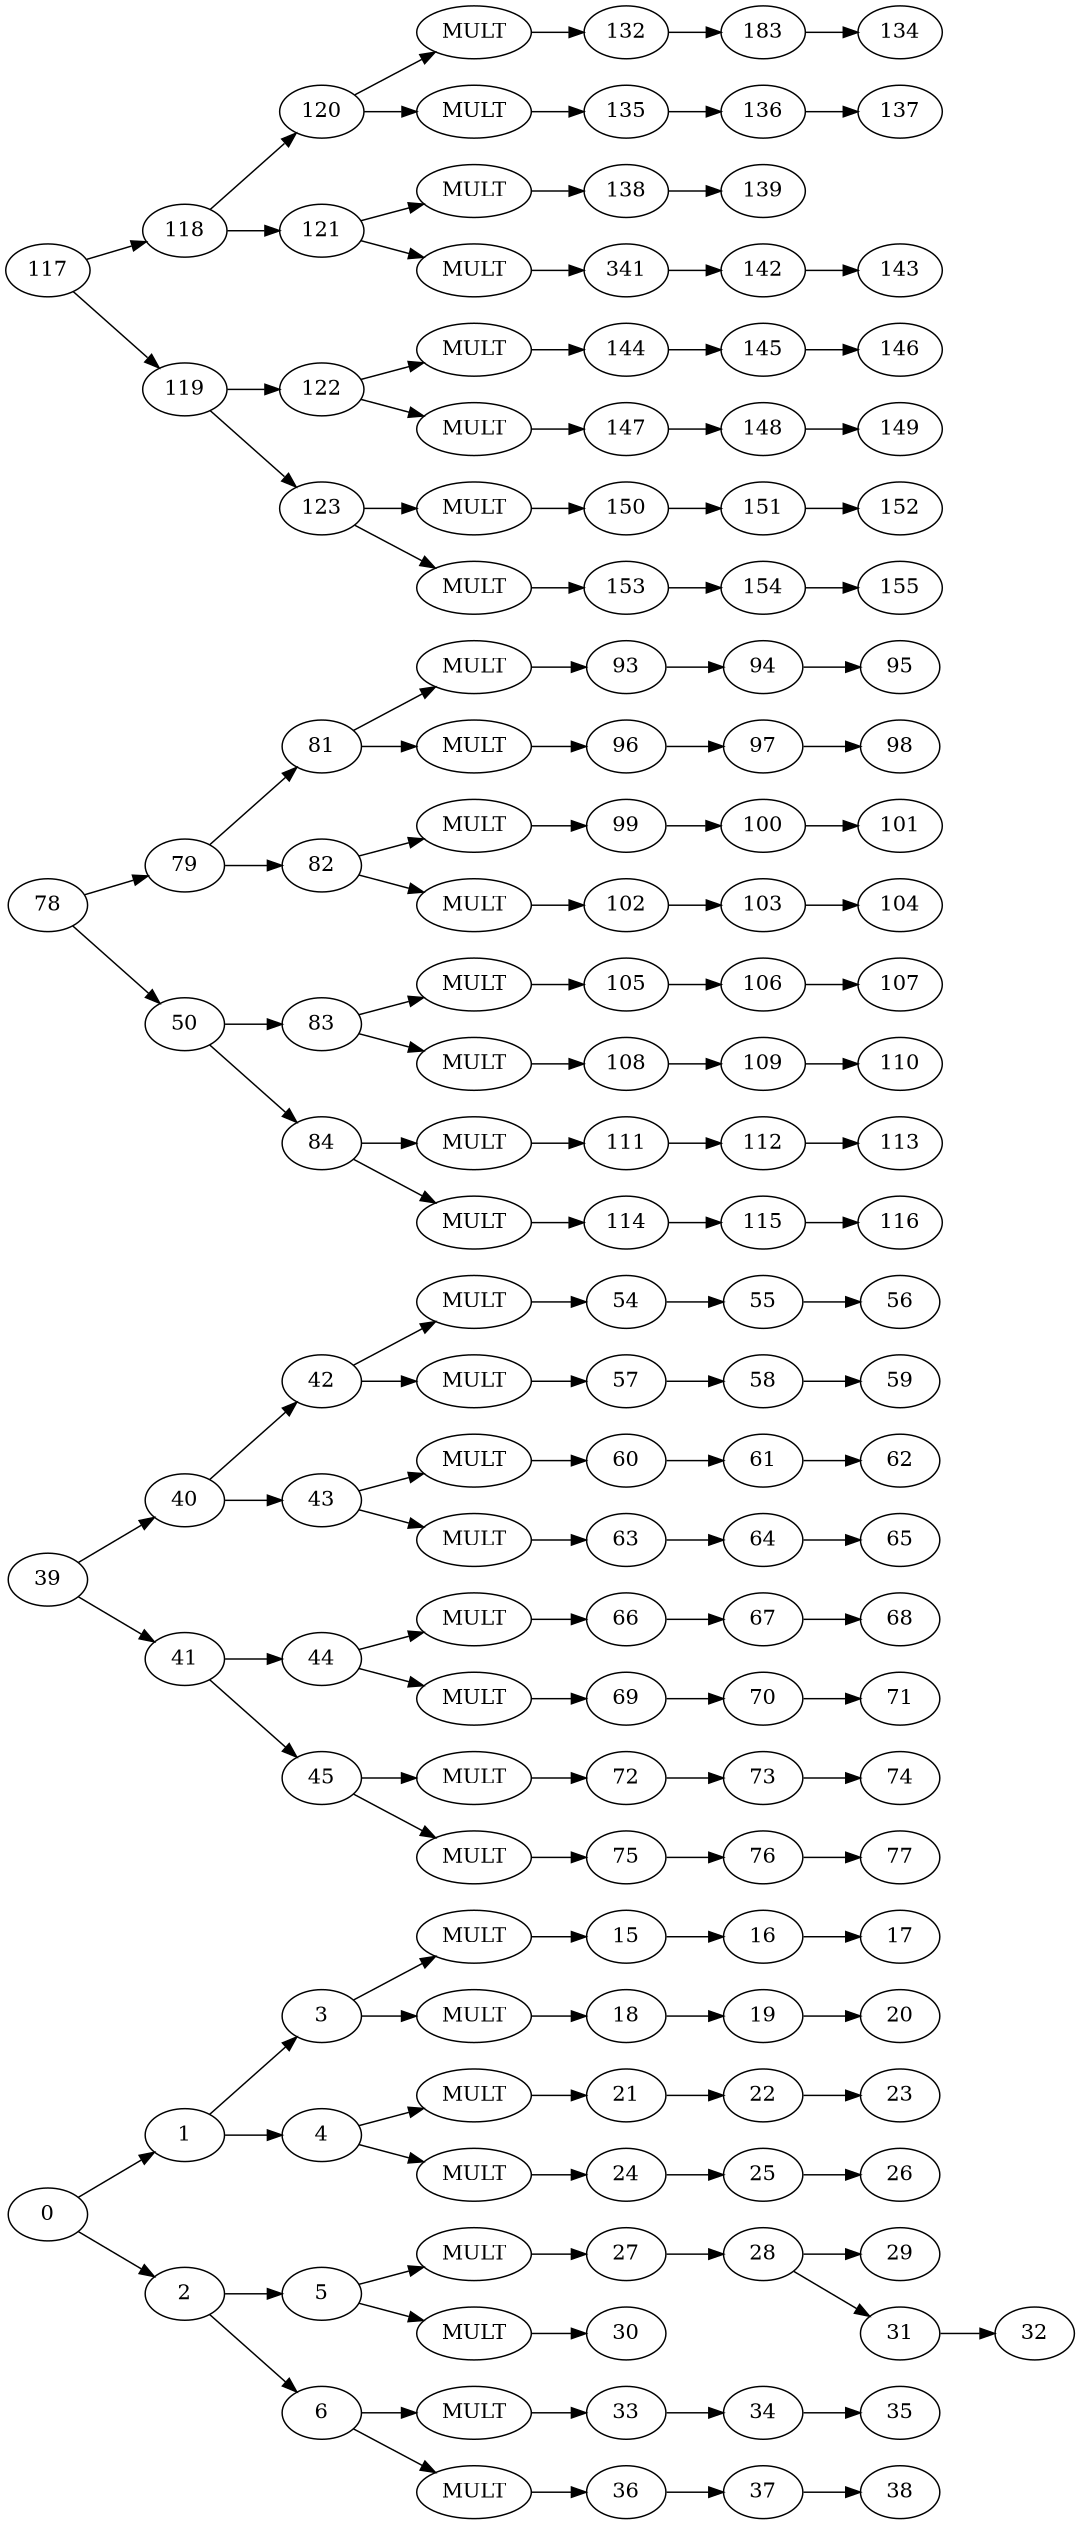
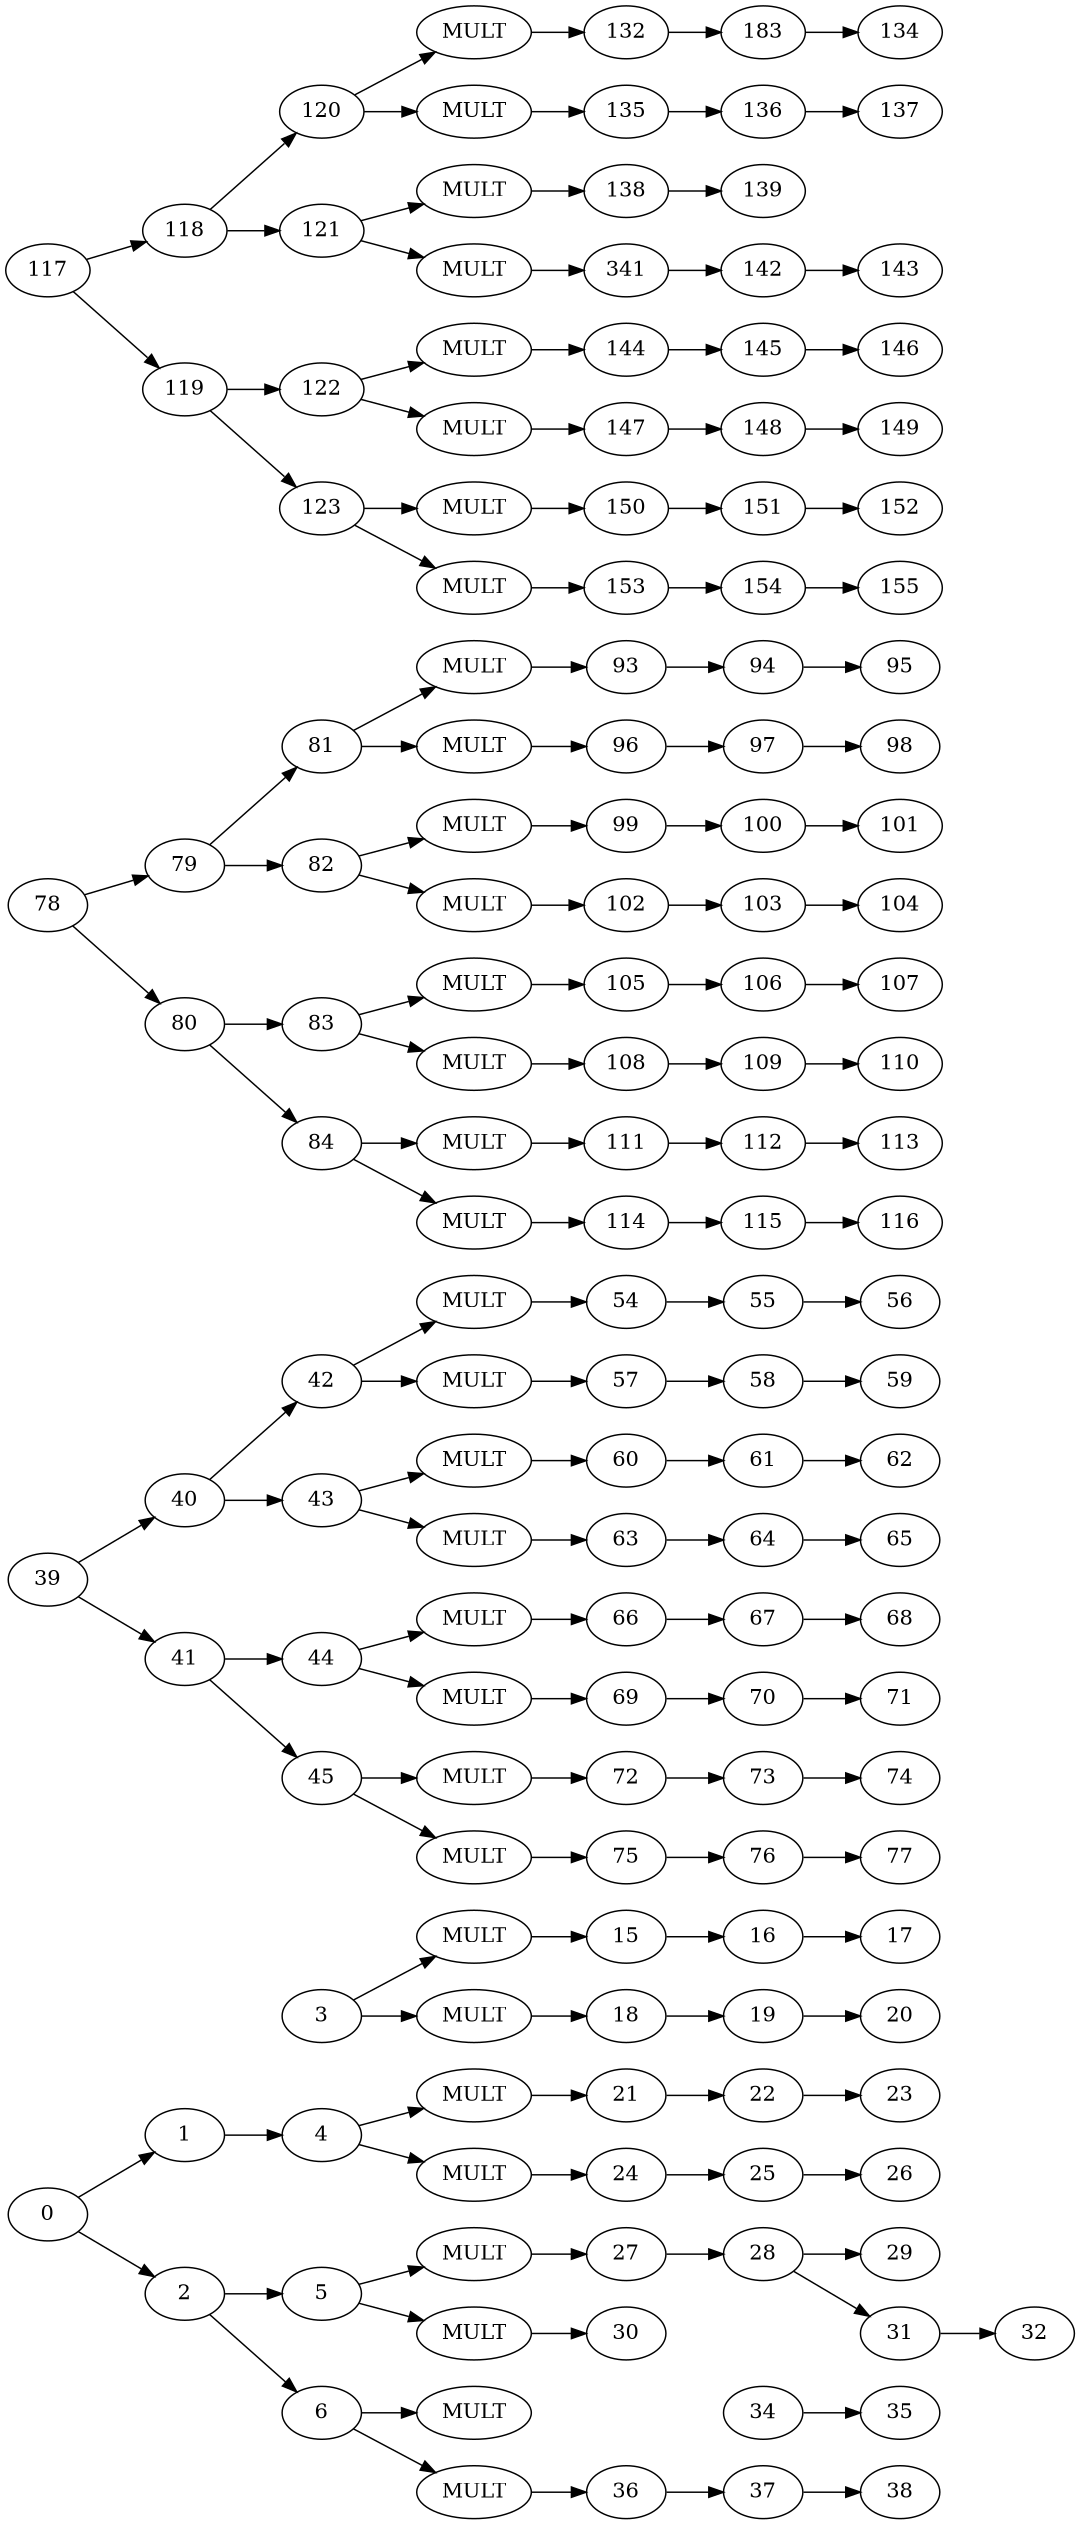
(185, 1024) -> (185, 1024)
(248, 2081) -> none
(626, 2413) -> none
